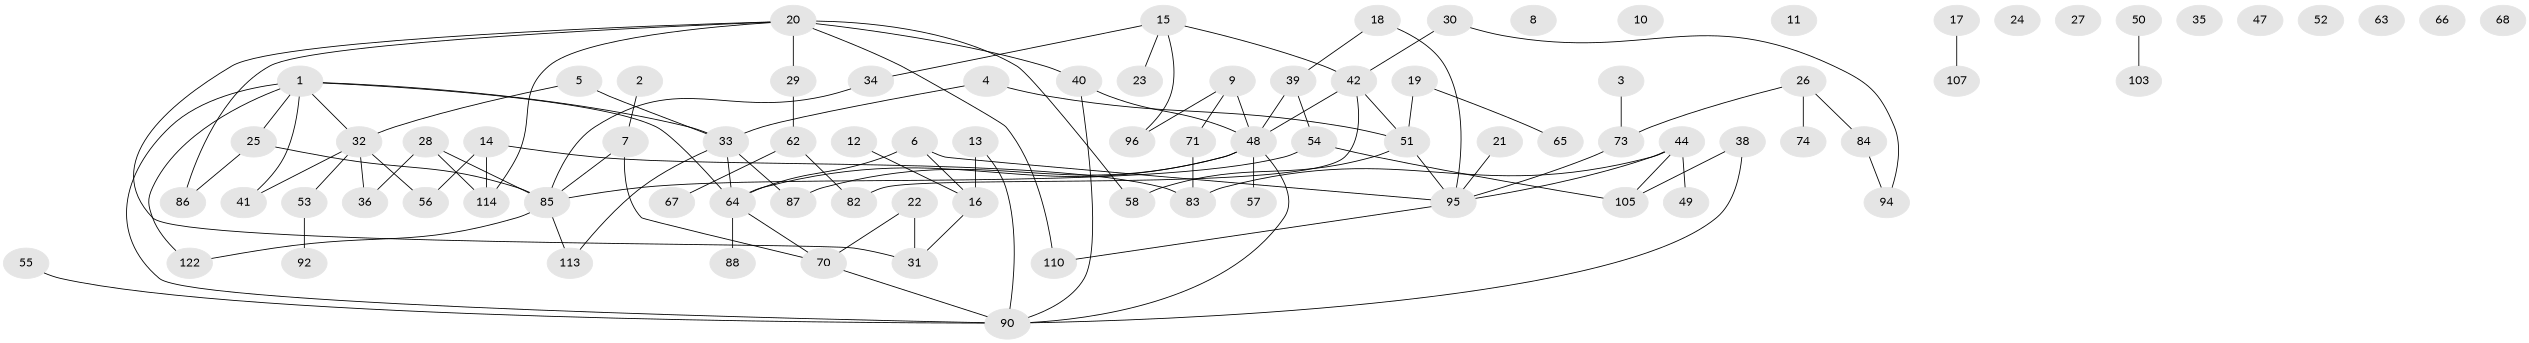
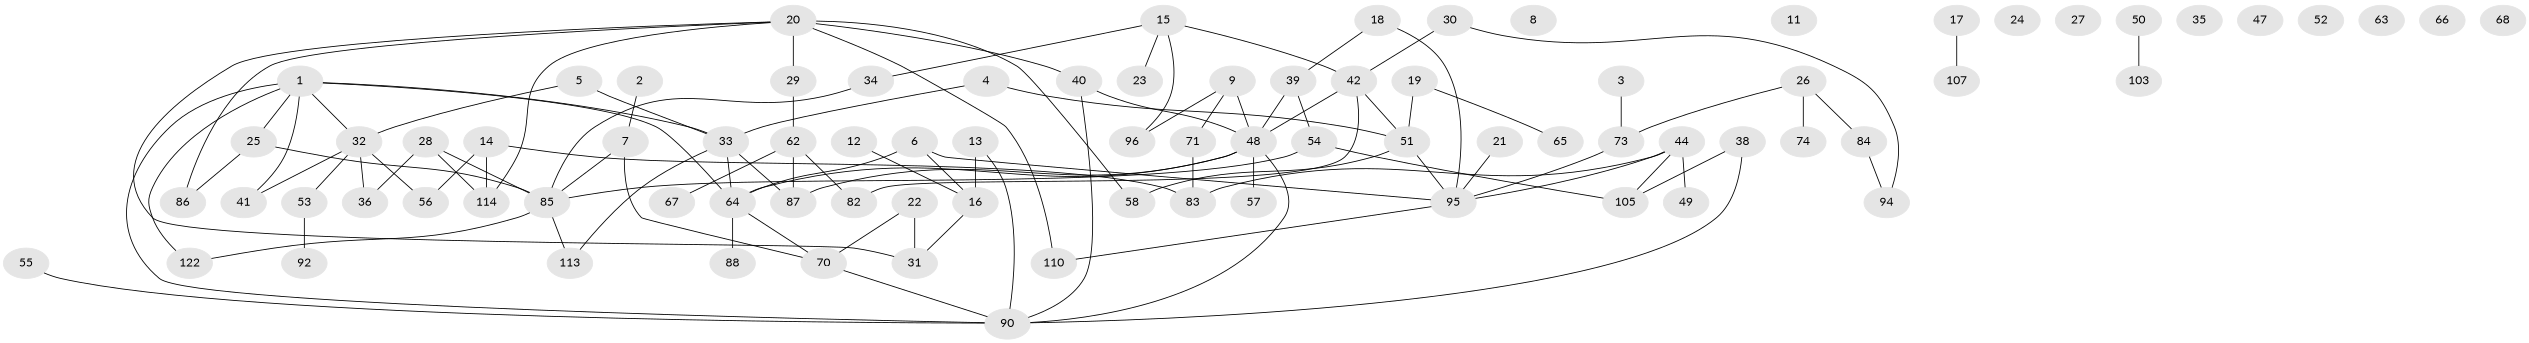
(1641, 20) -> none
none -> (793, 172)
